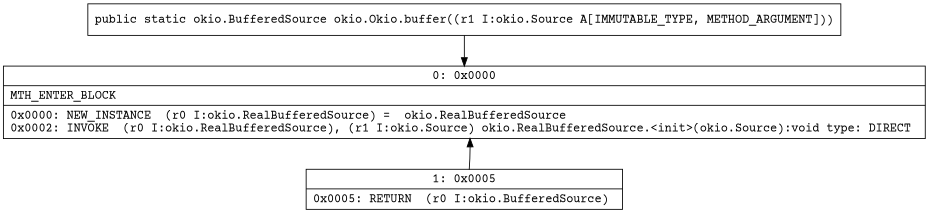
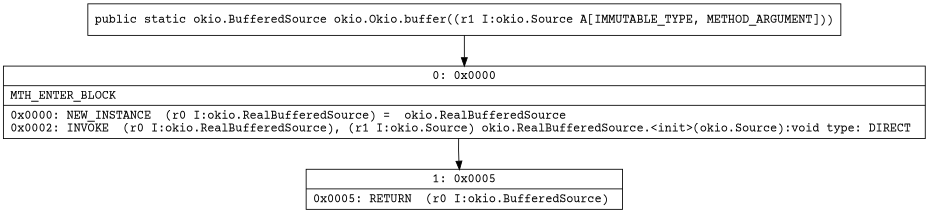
(470, 158) -> (459, 150)
